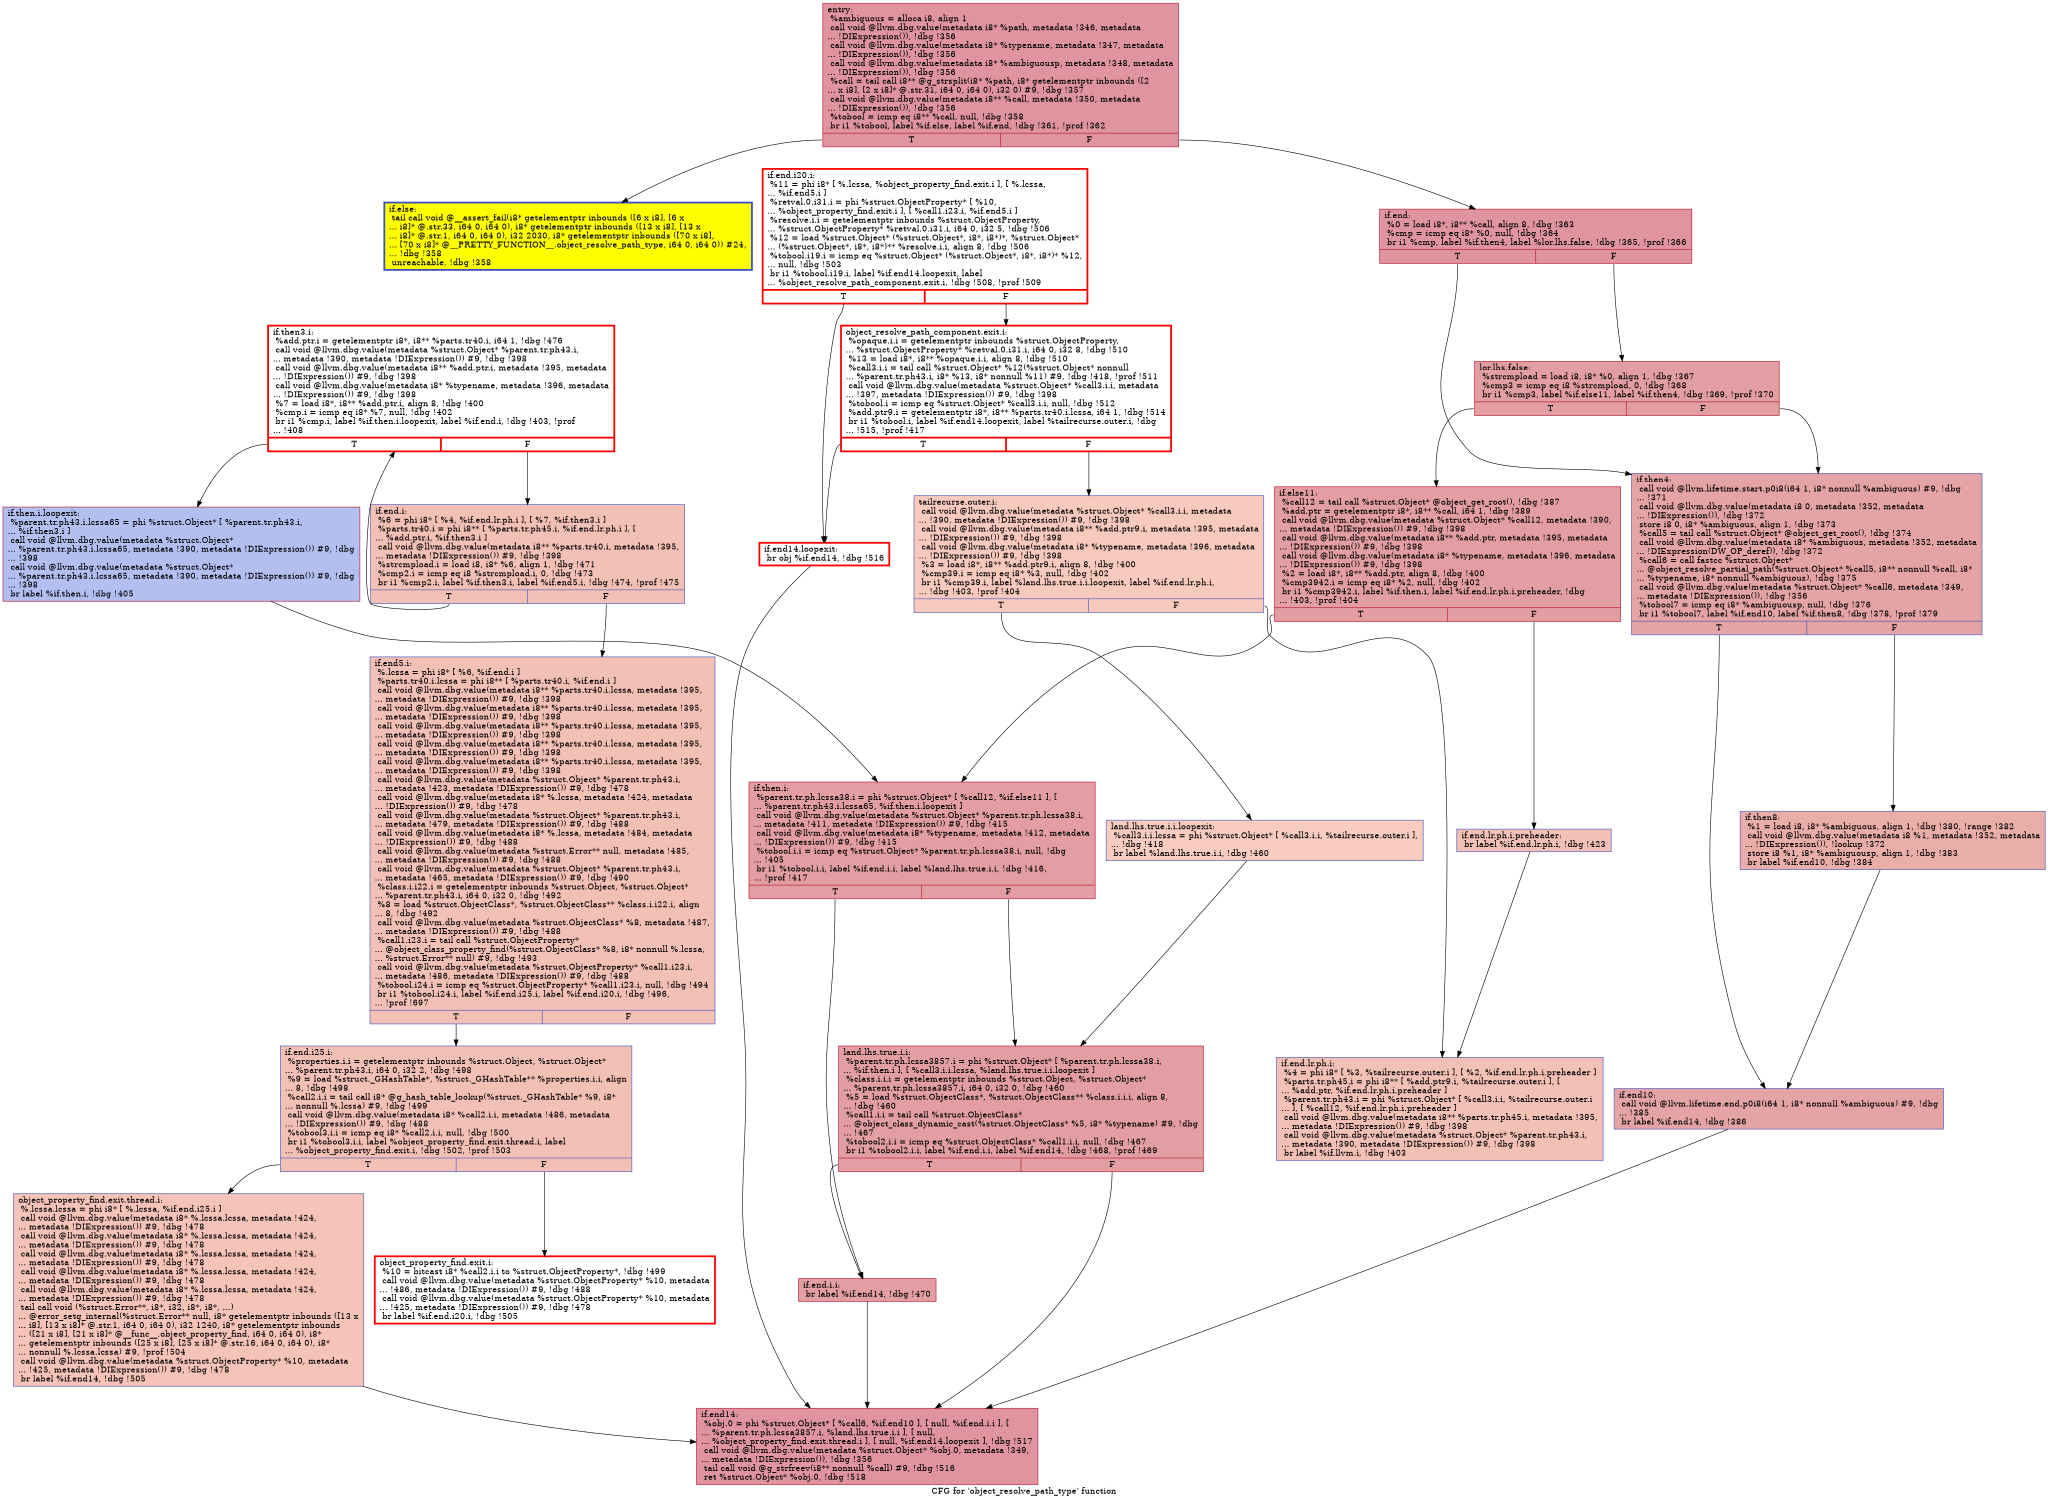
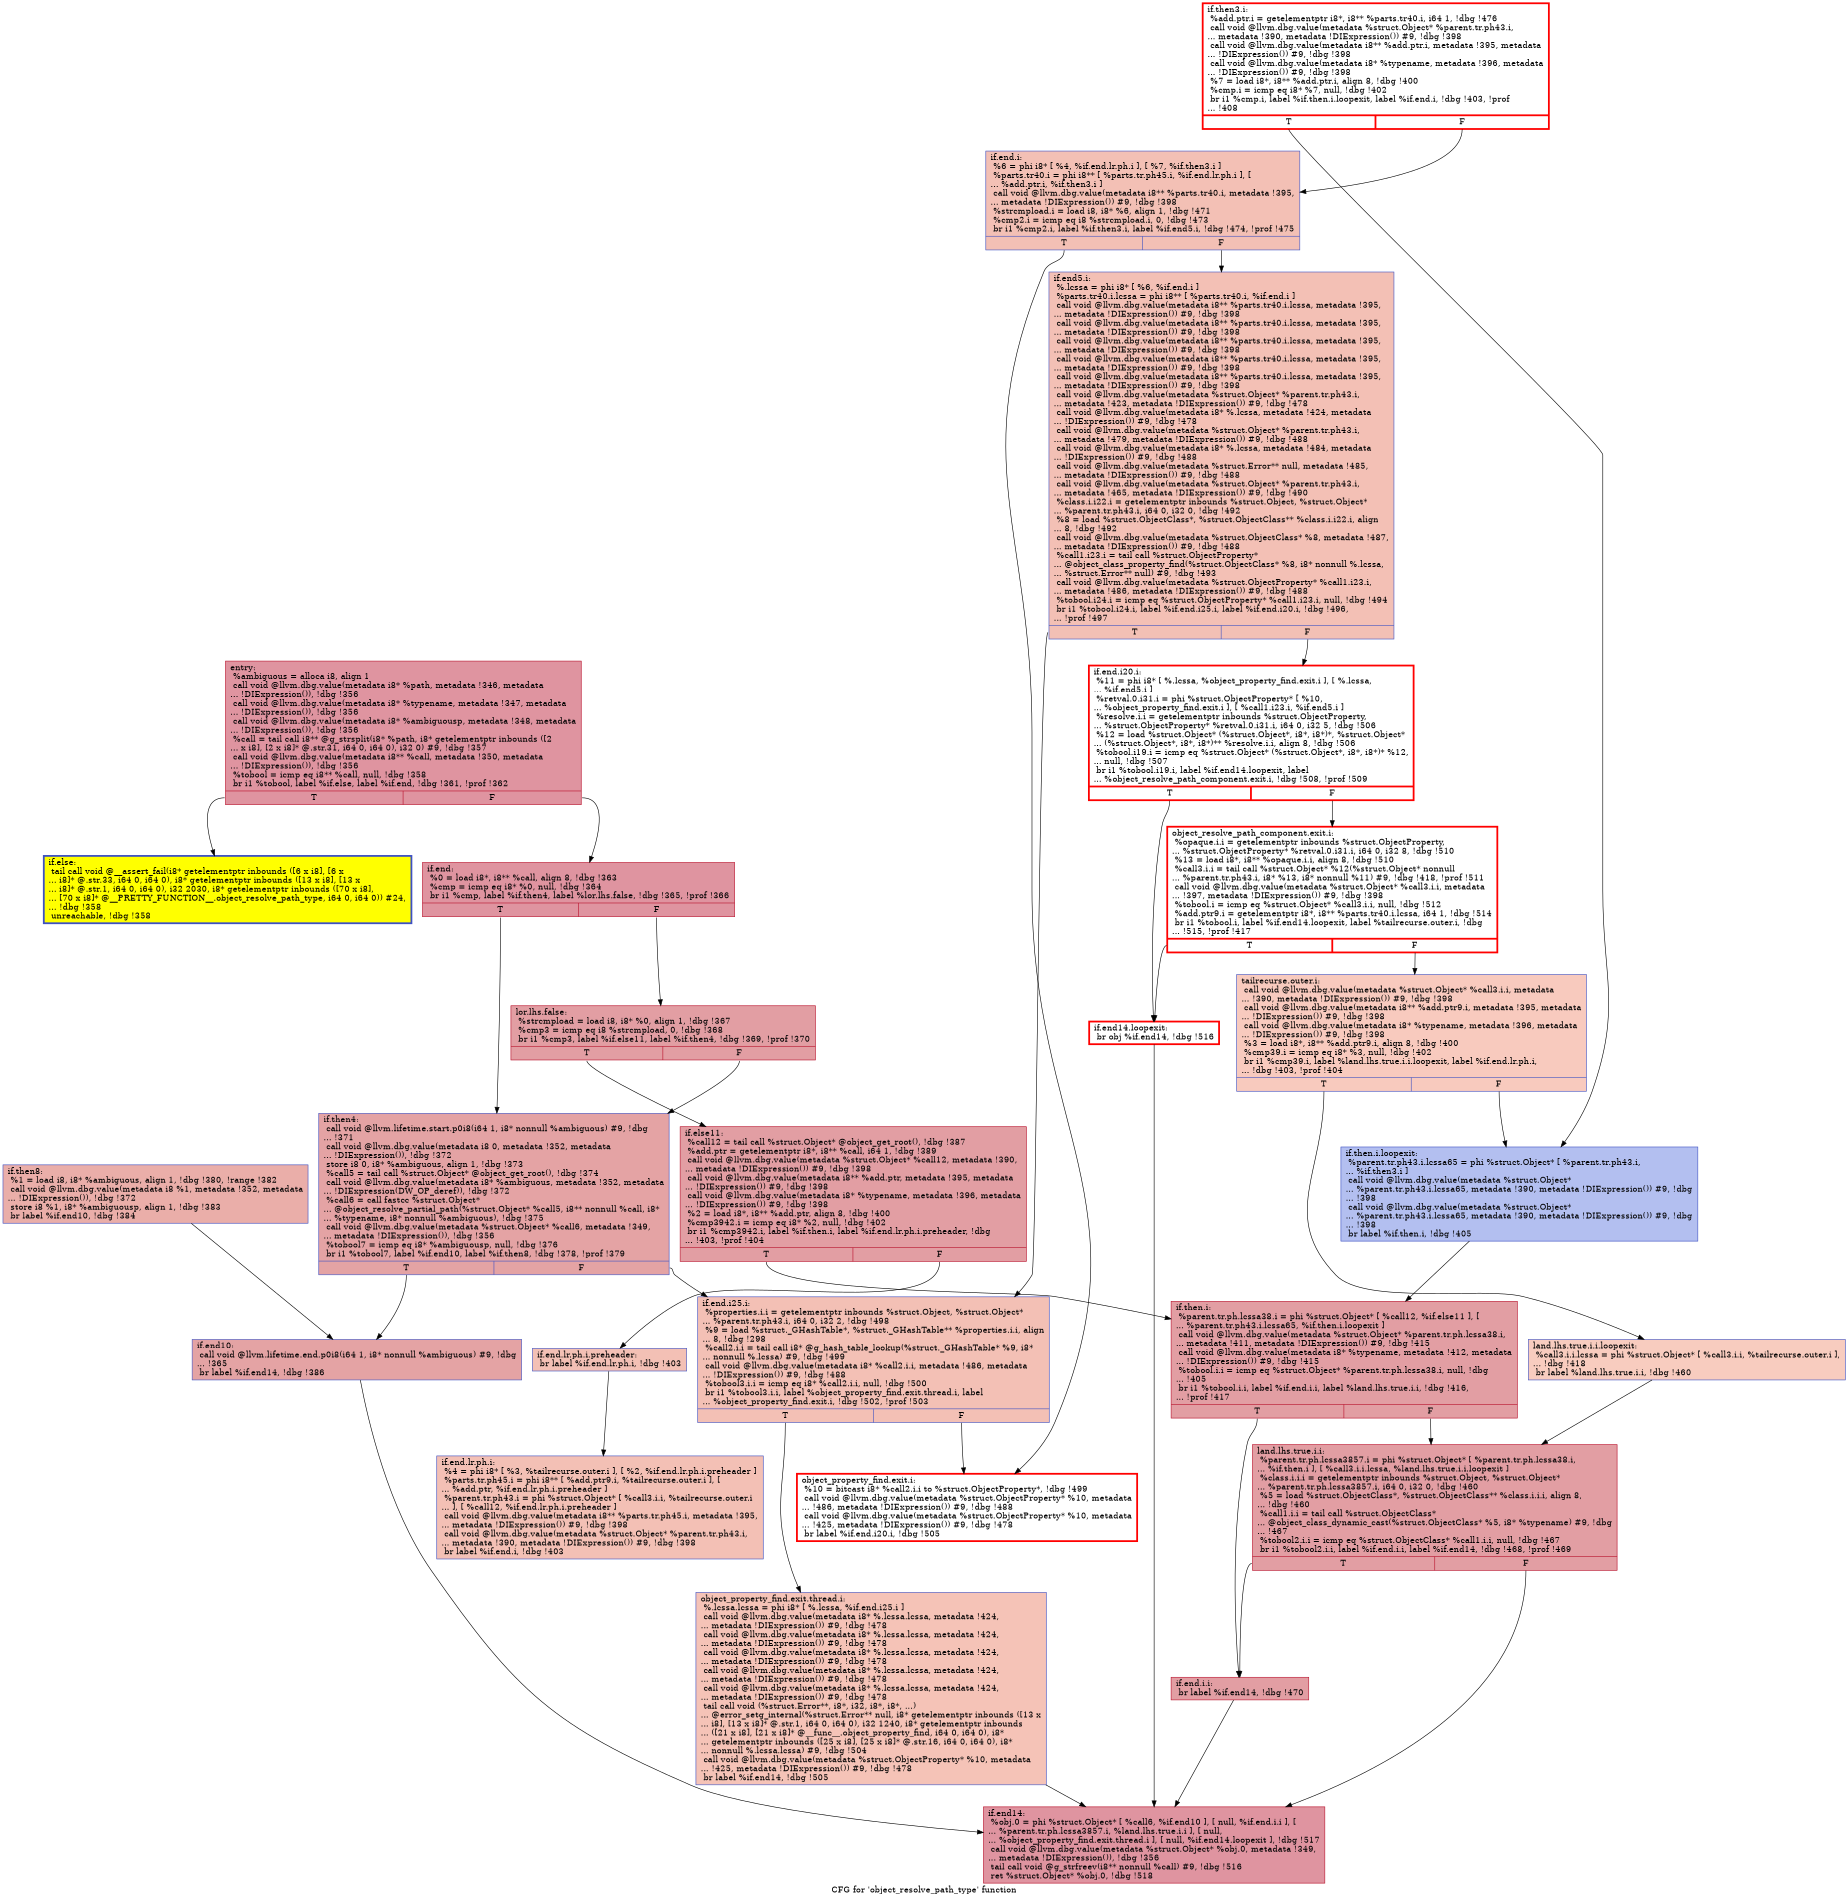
(805, 265) -> (1131, 761)
(181, 554) -> (1519, 1194)
(366, 568) -> (1032, 863)
none -> (1307, 650)
(1894, 720) -> (684, 1282)
(1445, 752) -> (1501, 1116)
(1534, 845) -> (610, 1364)
(1815, 845) -> (72, 1198)
(402, 1003) -> (1081, 618)
(317, 1088) -> (734, 1339)
(1634, 1113) -> (212, 1364)
(1344, 1153) -> (503, 1552)
(102, 1352) -> (784, 1751)
